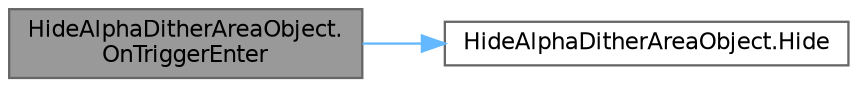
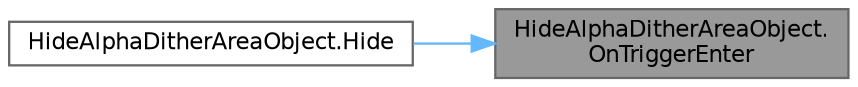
(392, 44) -> (442, 44)
